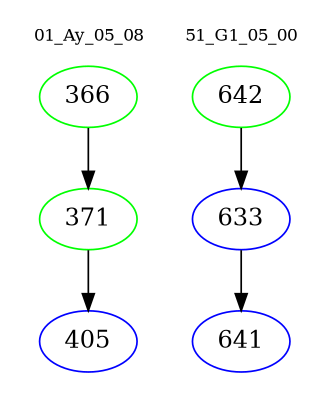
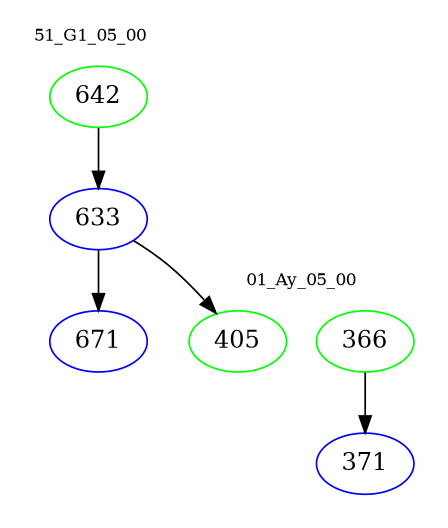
(89, 37) -> (302, 281)
(88, 219) -> (365, 464)
(88, 272) -> (186, 282)
(88, 341) -> (238, 341)
(241, 341) -> (99, 341)
